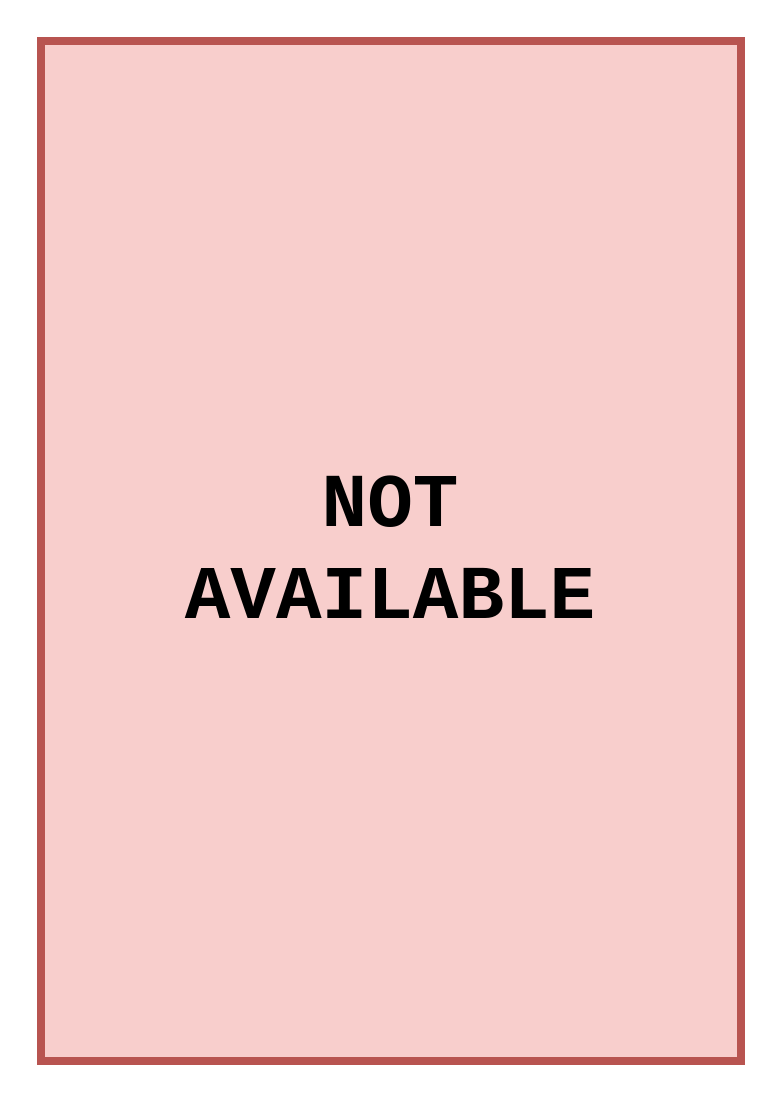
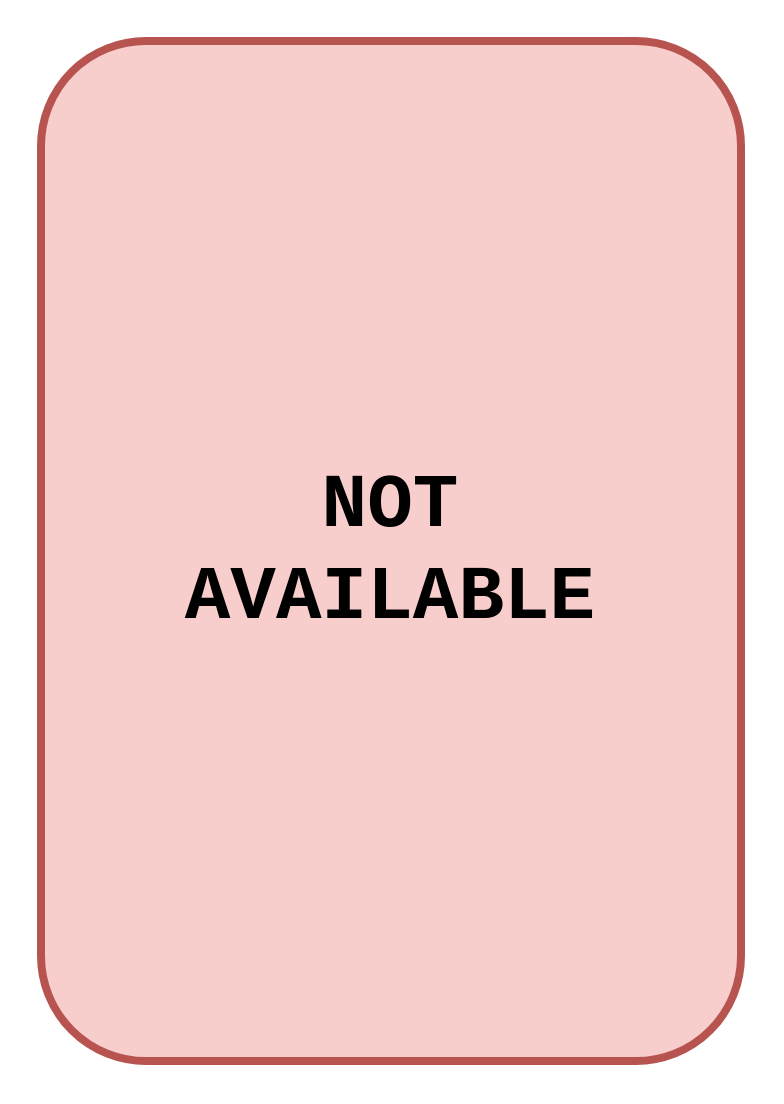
(391, 551) -> (391, 551)
